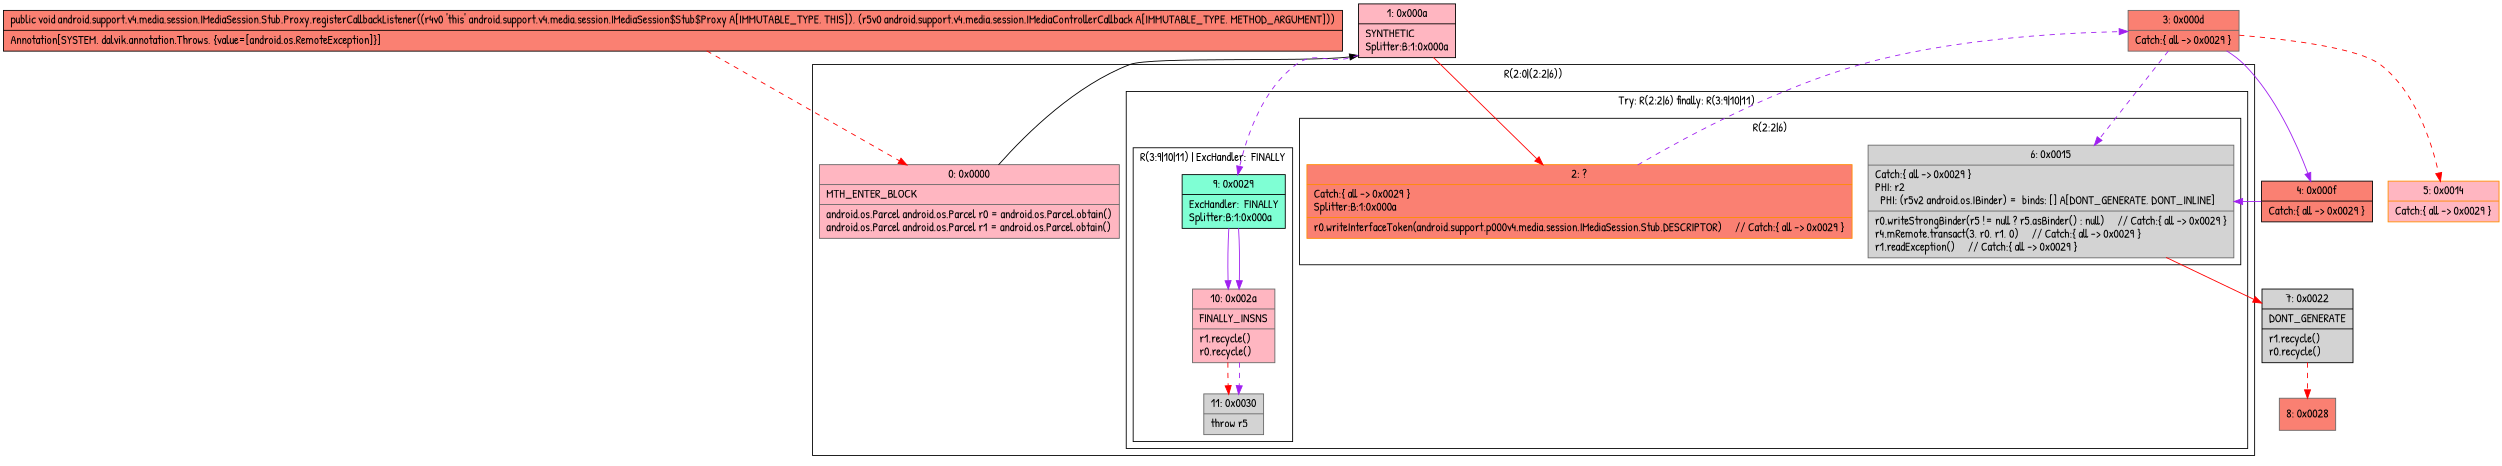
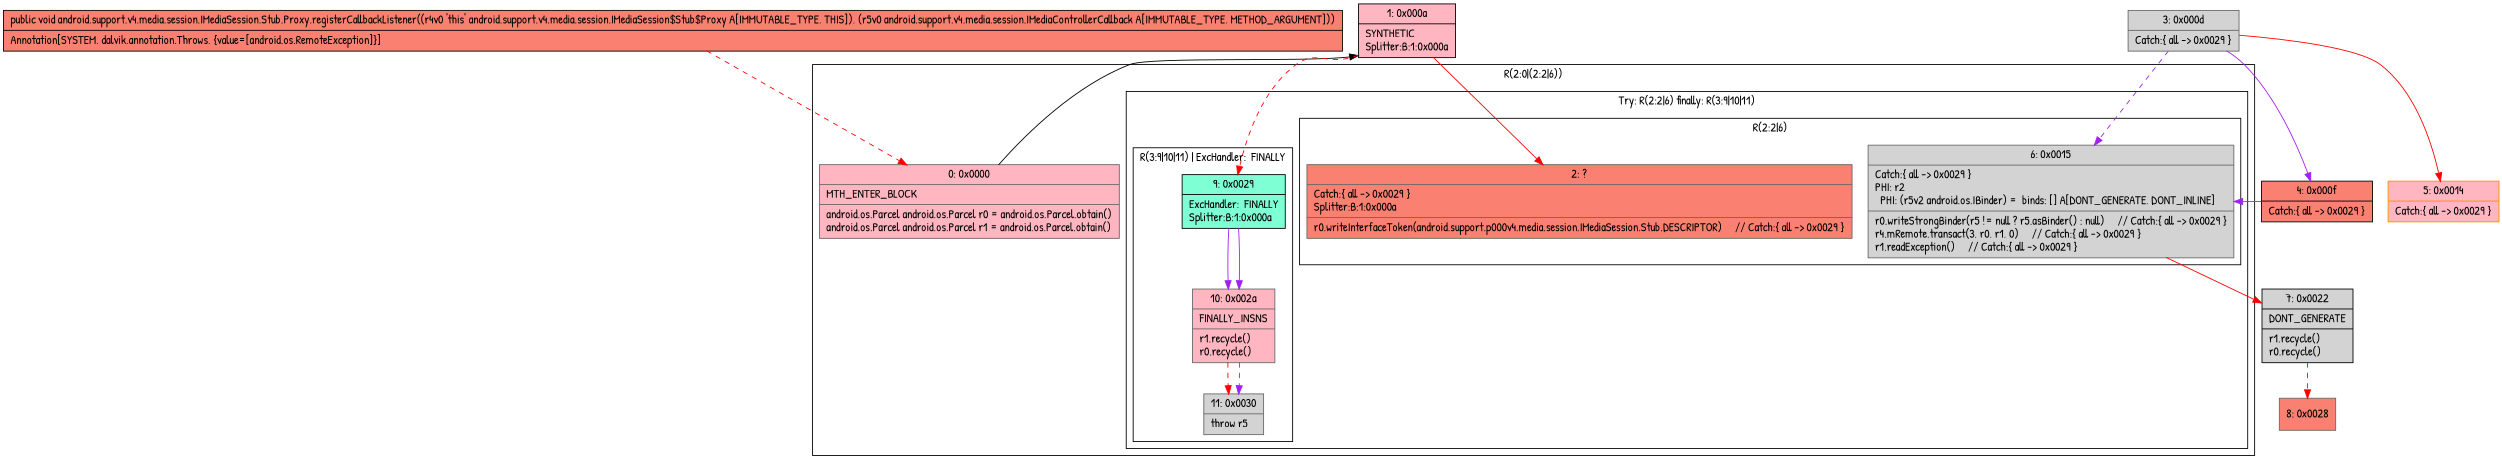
(2184, 31) -> (2184, 31)
(1893, 56) -> none
(2372, 60) -> (2372, 60)
(1277, 84) -> (1277, 84)
(1580, 202) -> (1580, 202)
